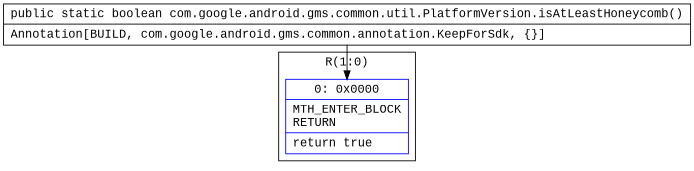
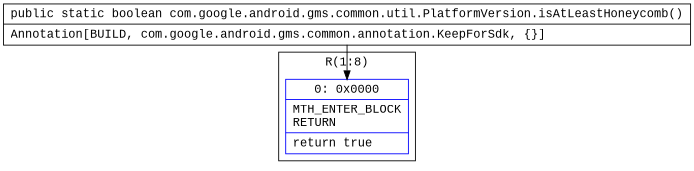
(347, 62) -> (347, 62)
